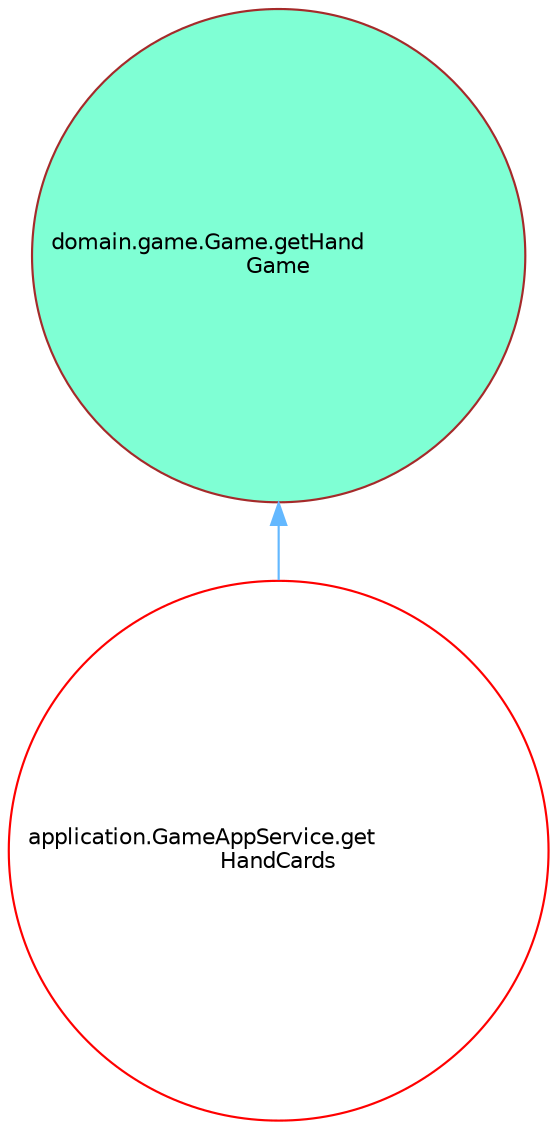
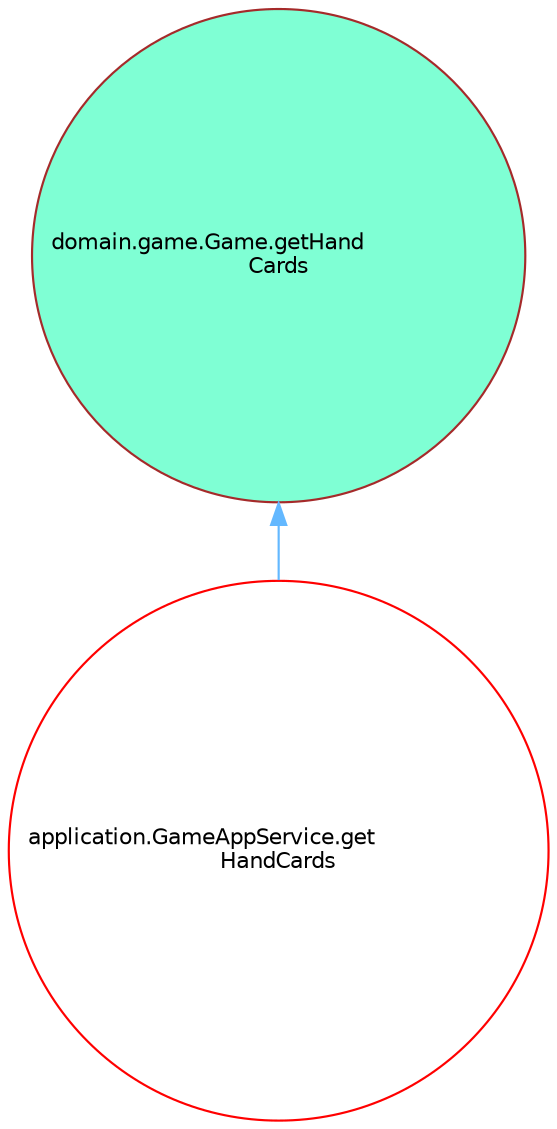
(279, 256) -> (279, 256)
